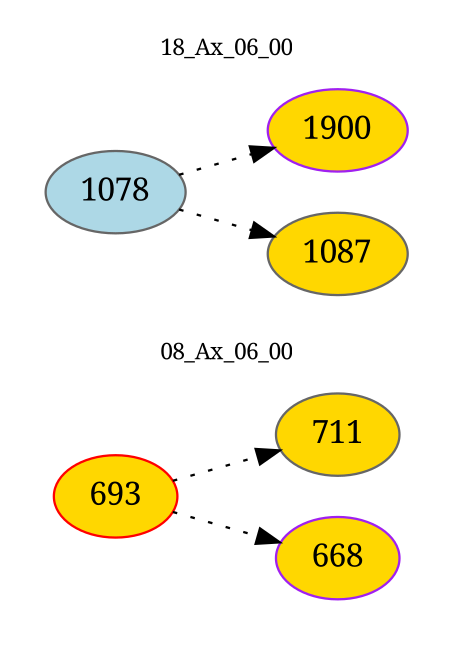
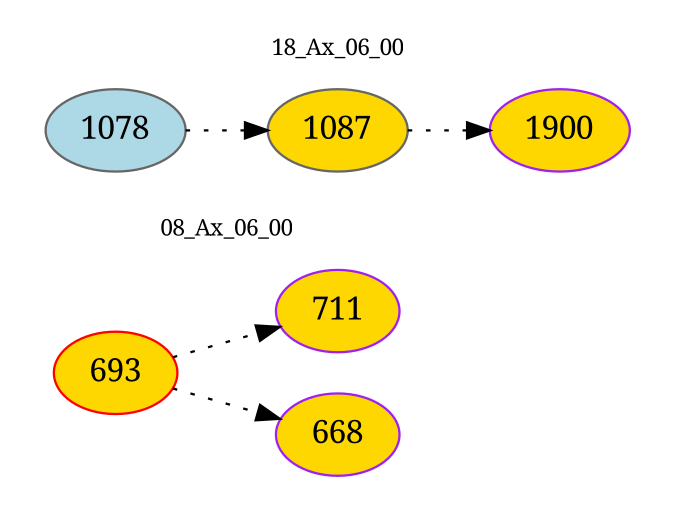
(215, 164) -> (437, 130)
(338, 435) -> (338, 311)
